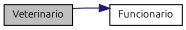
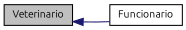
(86, 8) -> (96, 22)
